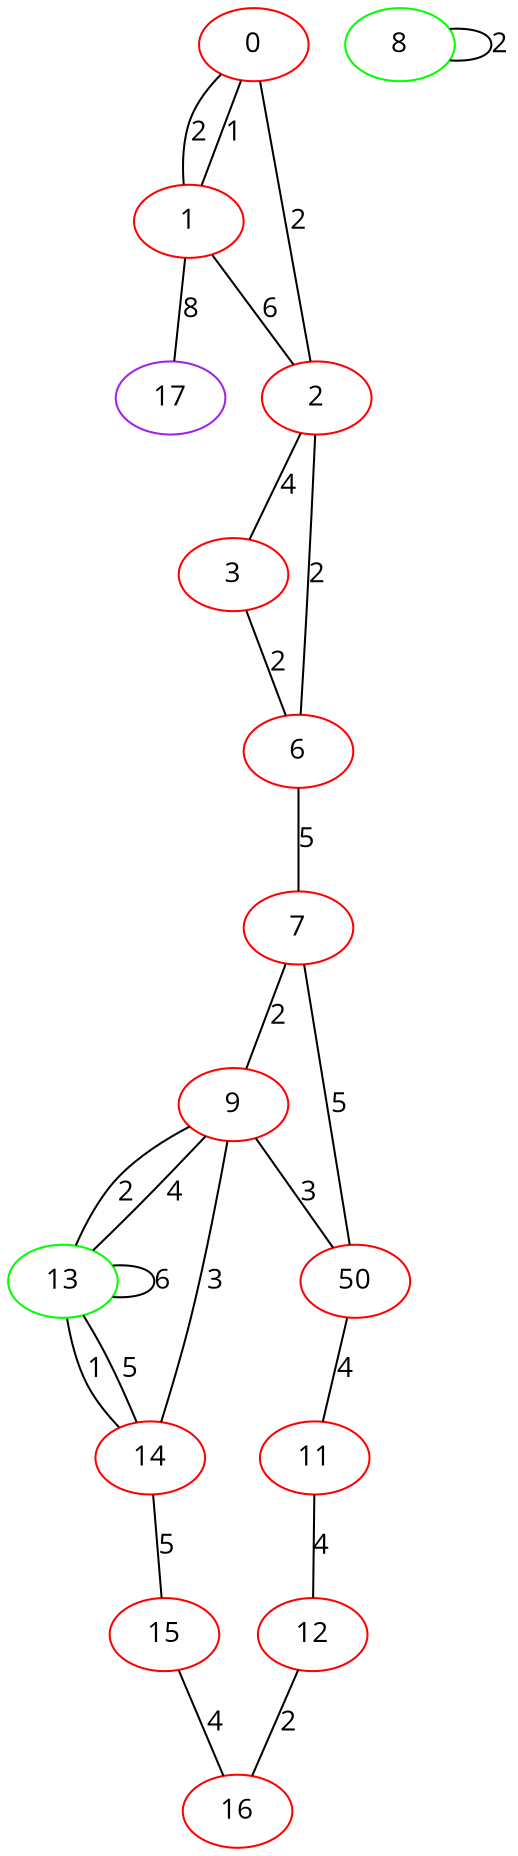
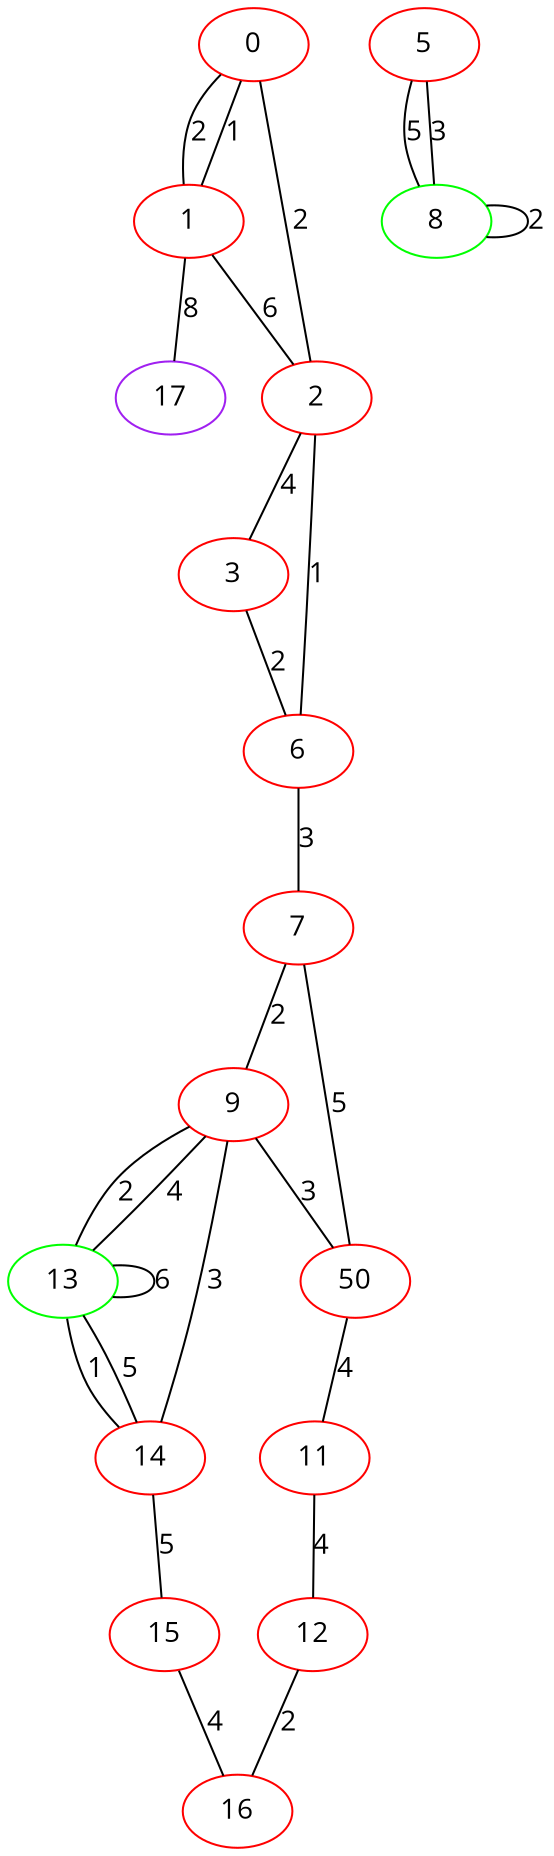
none -> (424, 45)
(318, 575) -> (318, 575)
(308, 840) -> (308, 840)
